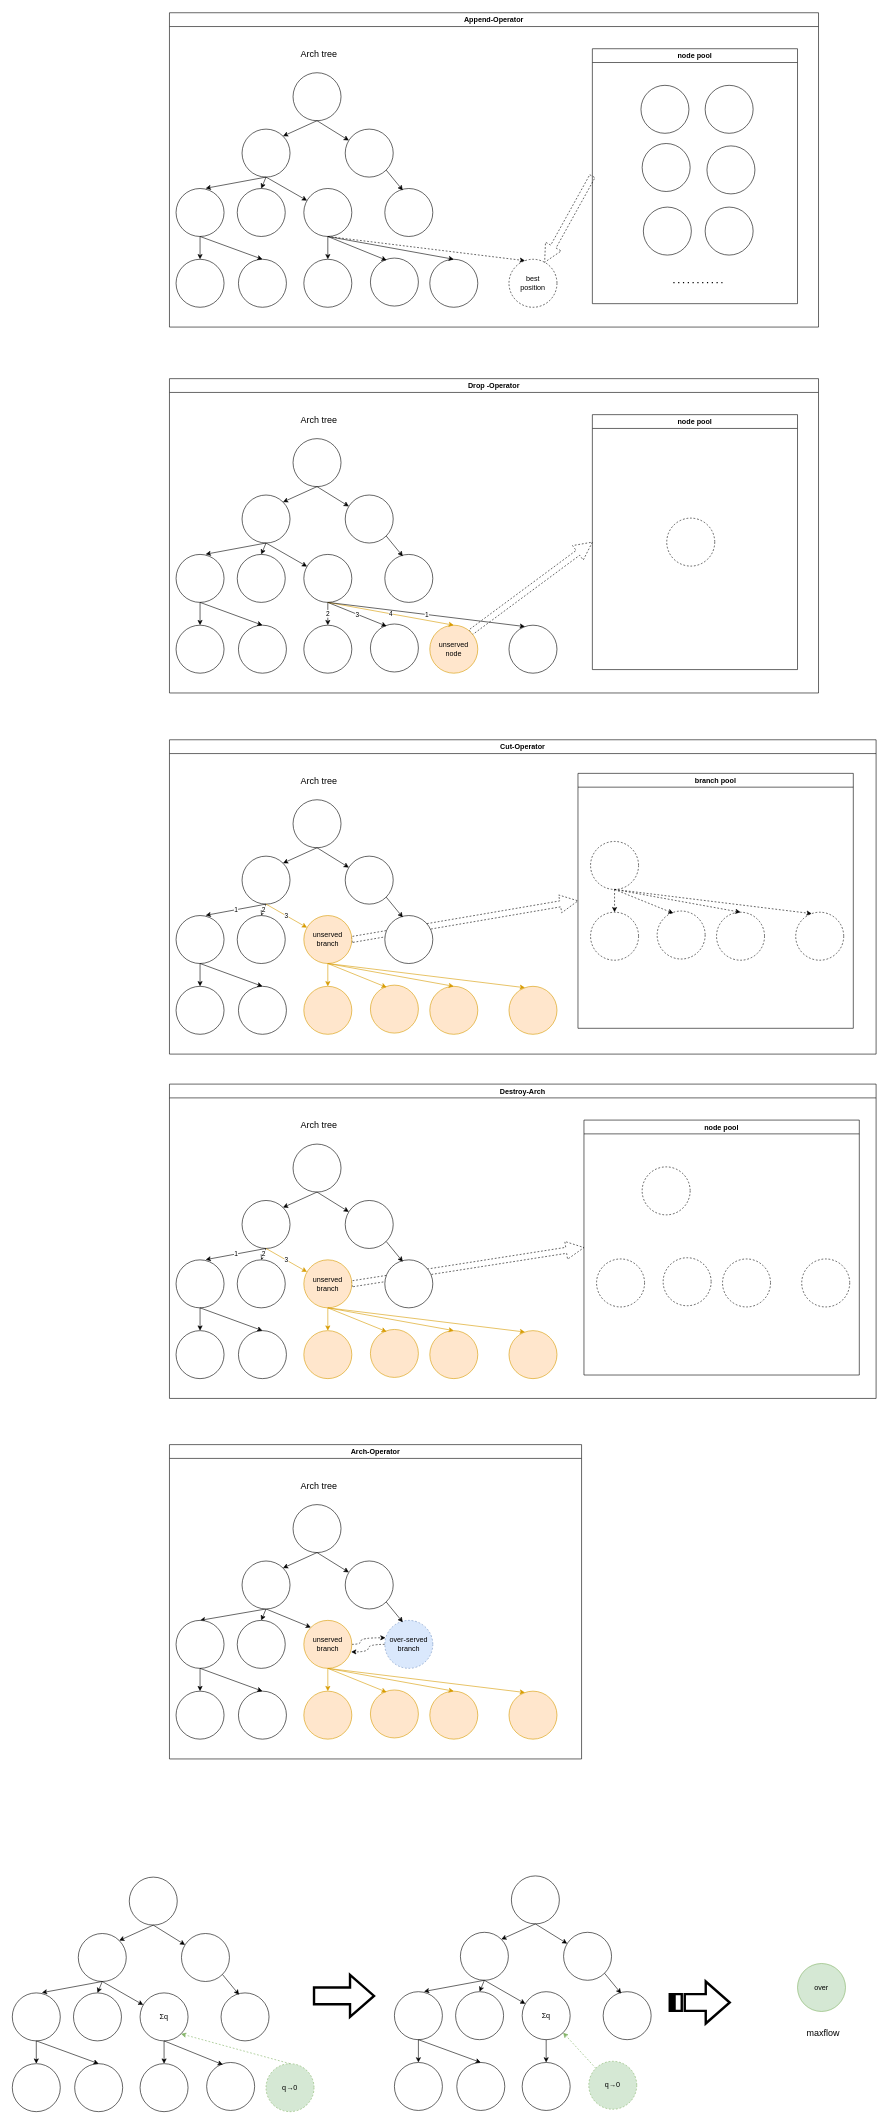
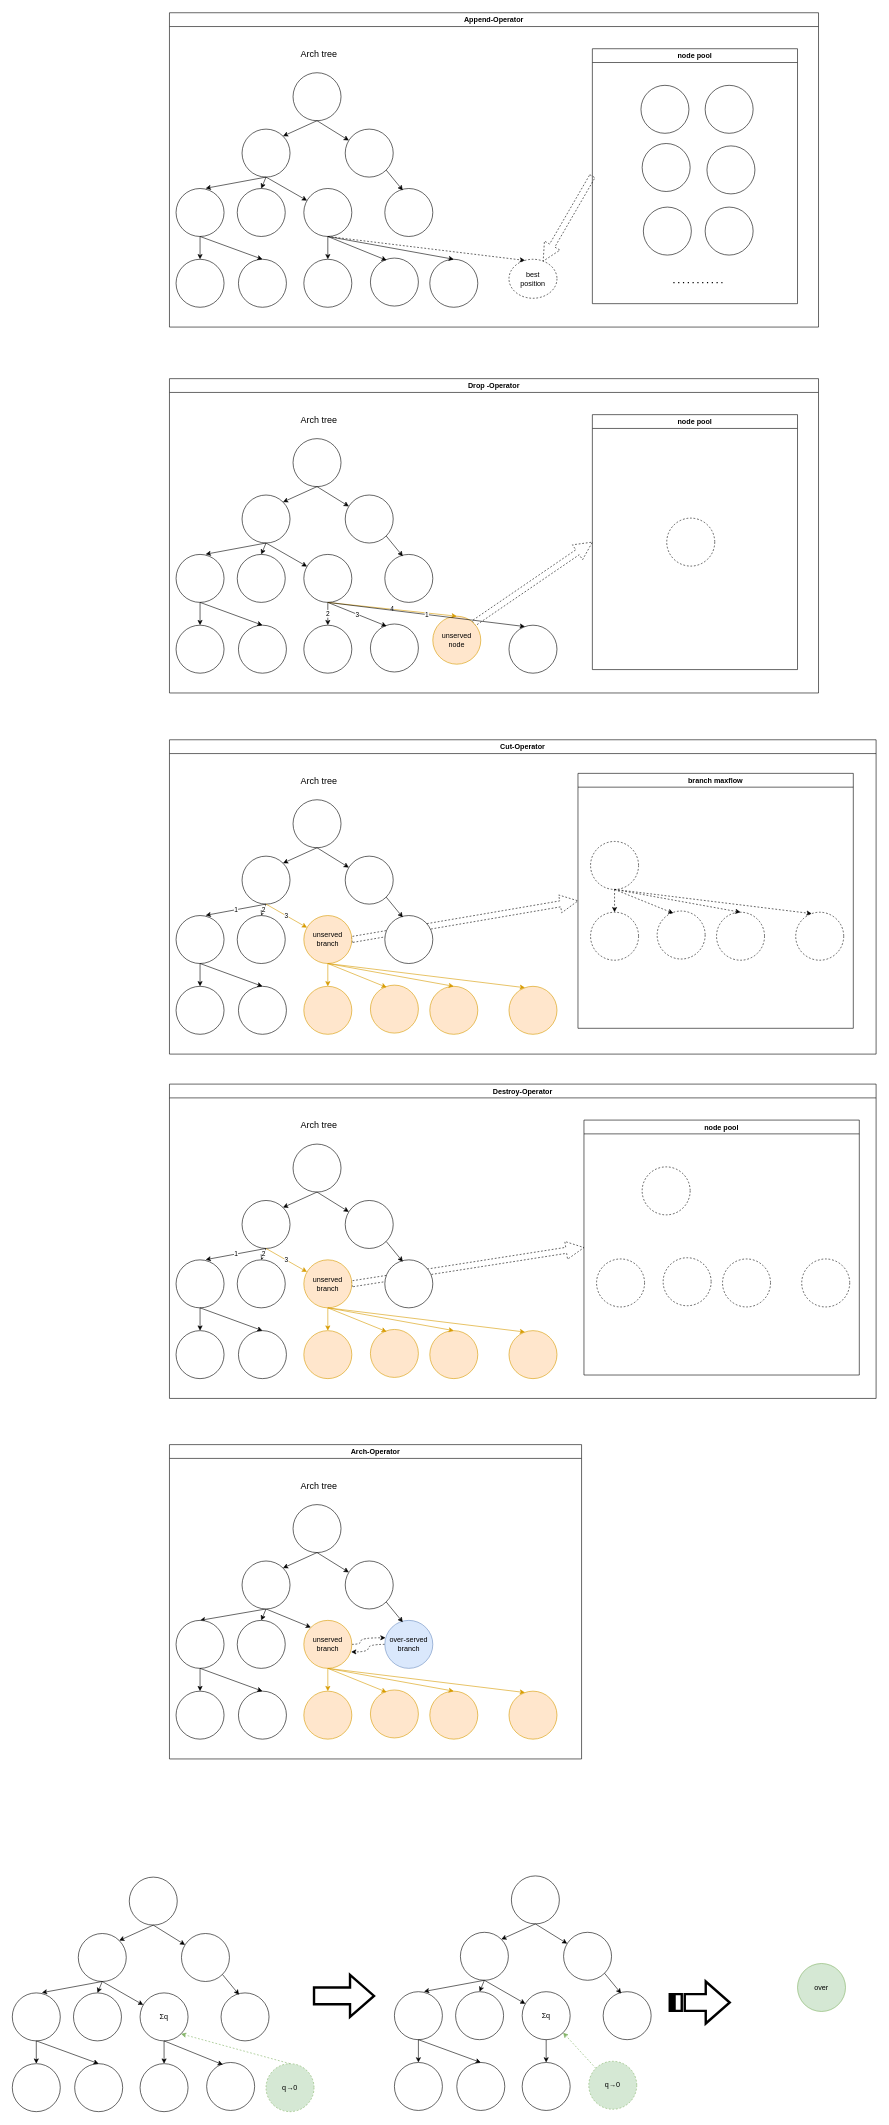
(533, 283) -> (533, 278)
(454, 649) -> (457, 640)
(716, 780) -> (716, 780)
(523, 1091) -> (523, 1091)
(409, 1644) -> (409, 1644)
(824, 2033) -> none
